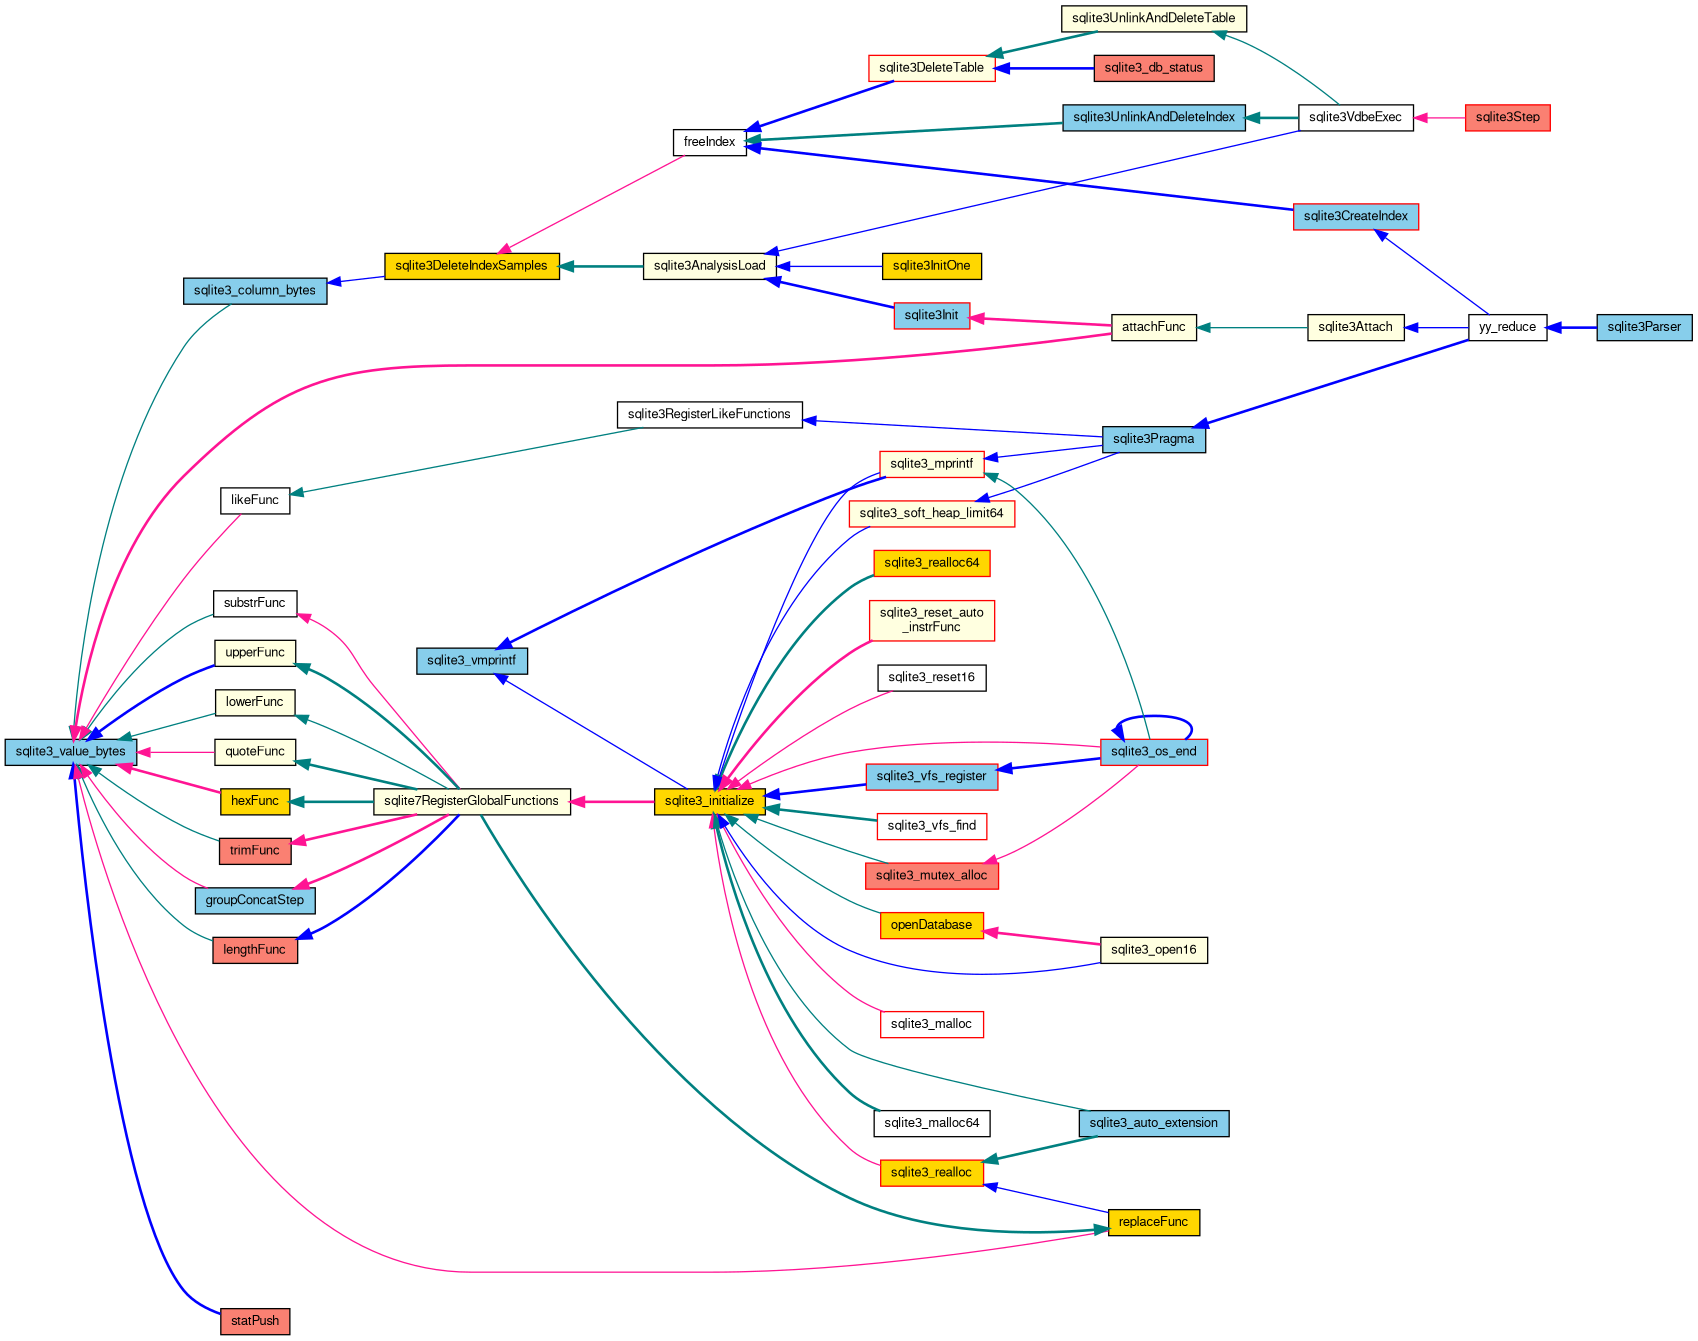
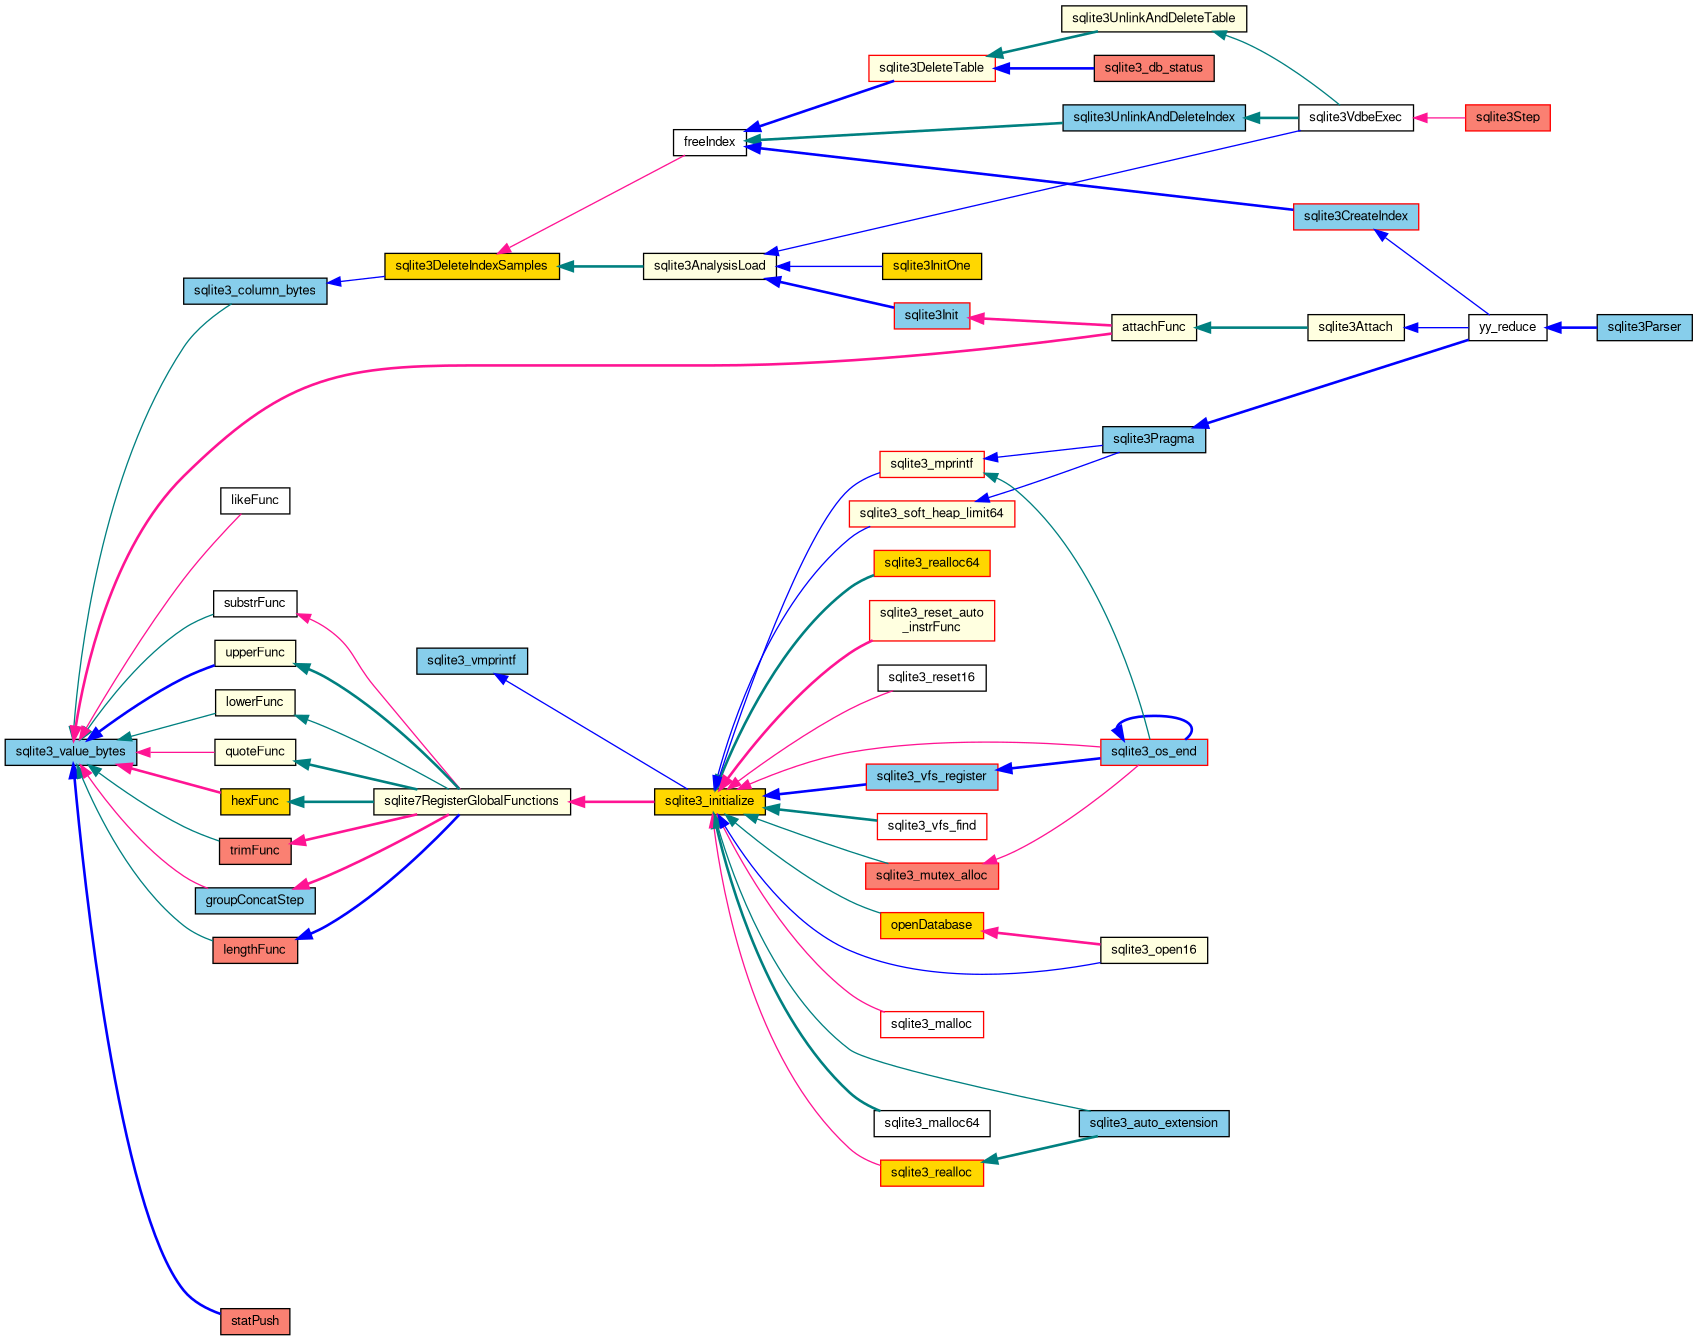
(1259, 328) -> (1259, 328)
(710, 415) -> none
(695, 554) -> none
(1154, 1223) -> none
